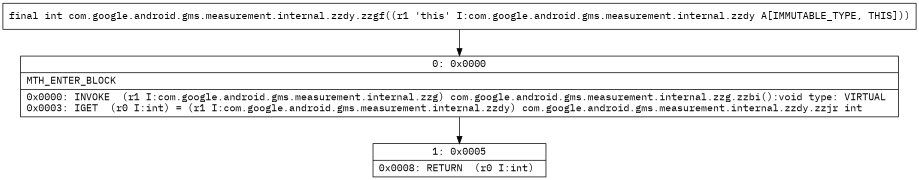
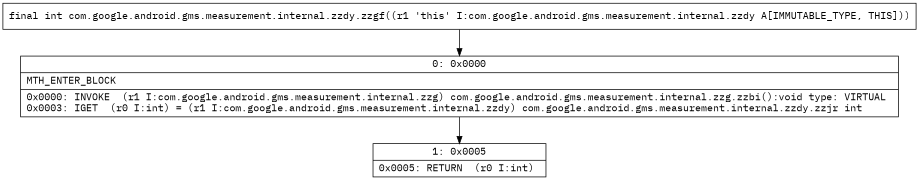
(459, 168) -> (459, 168)
